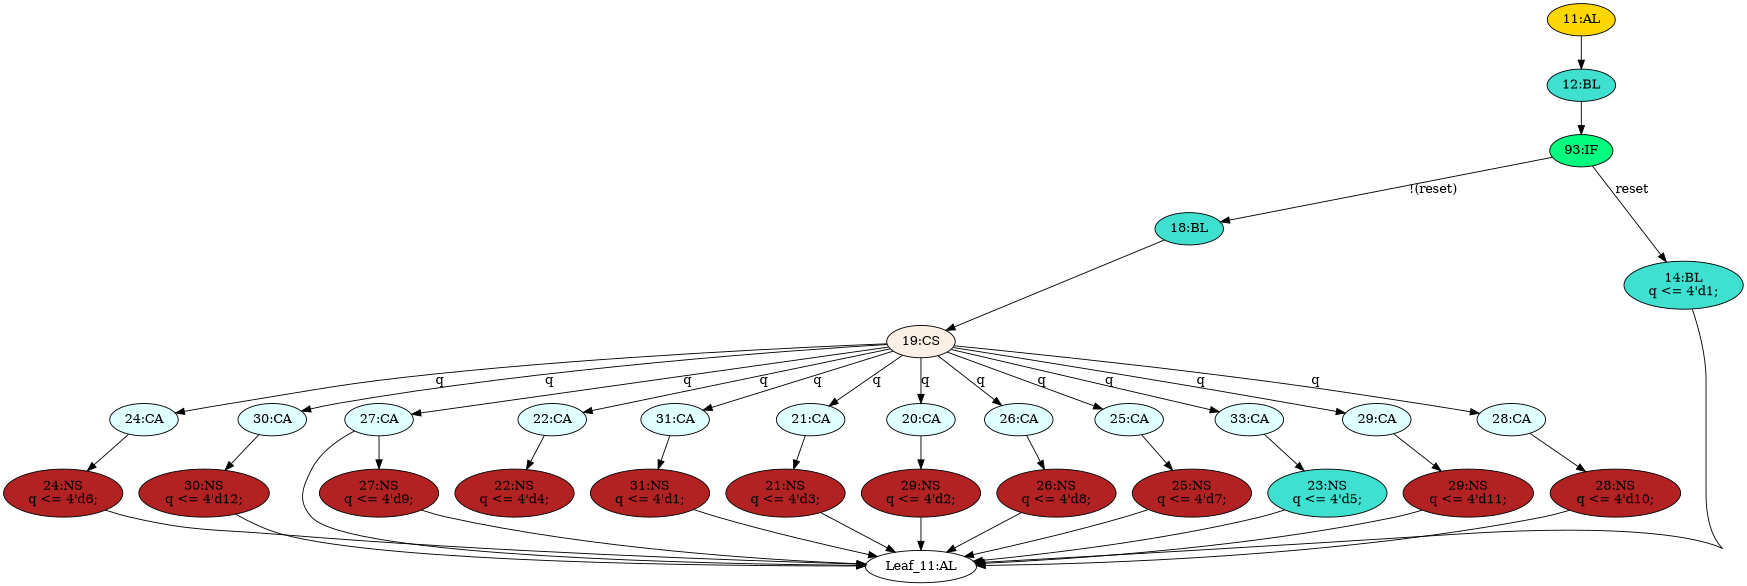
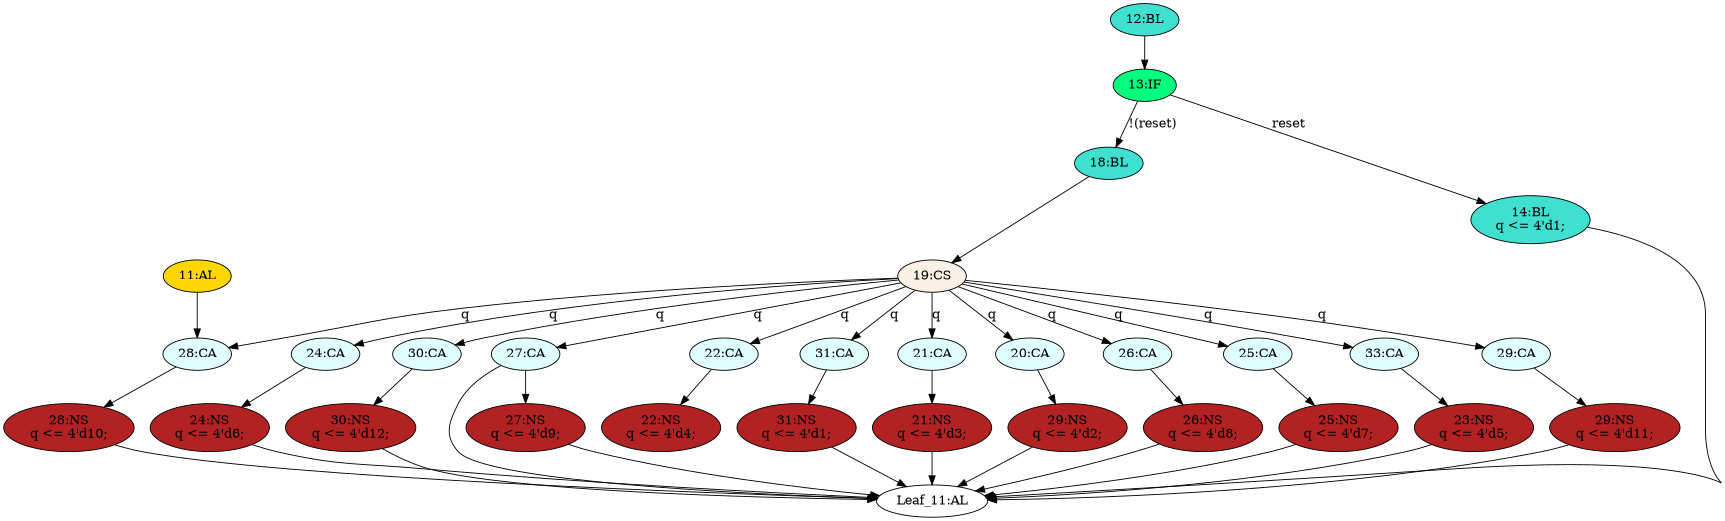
(1581, 48) -> (197, 311)
(1581, 151) -> (1145, 85)
(1327, 493) -> (1474, 428)
